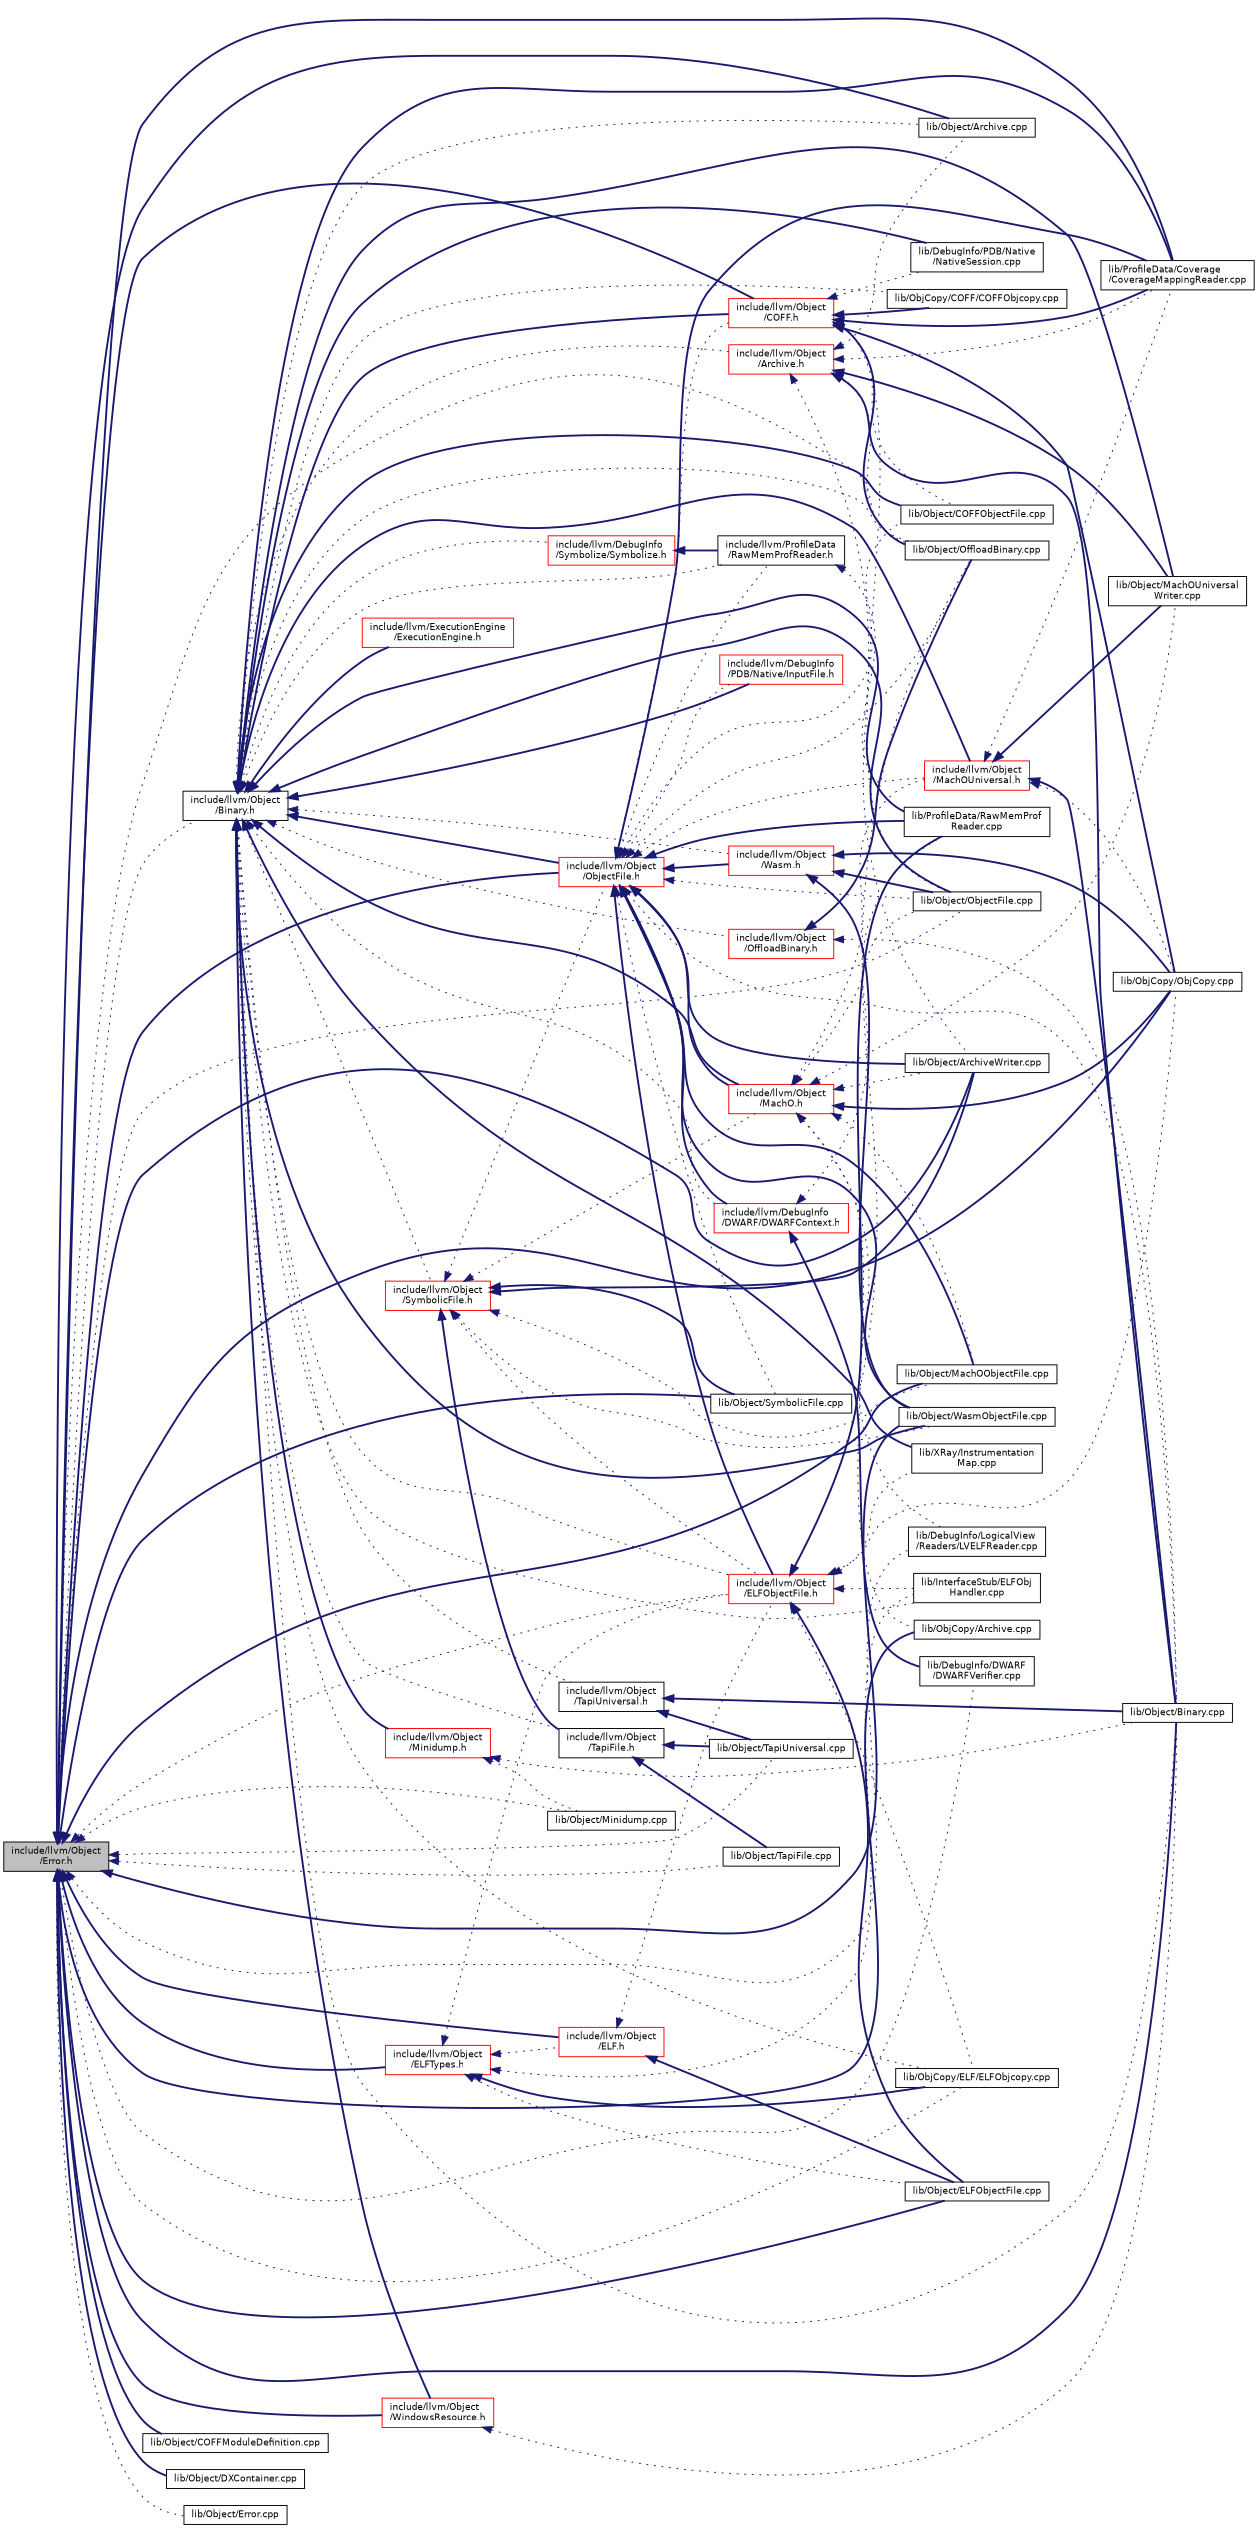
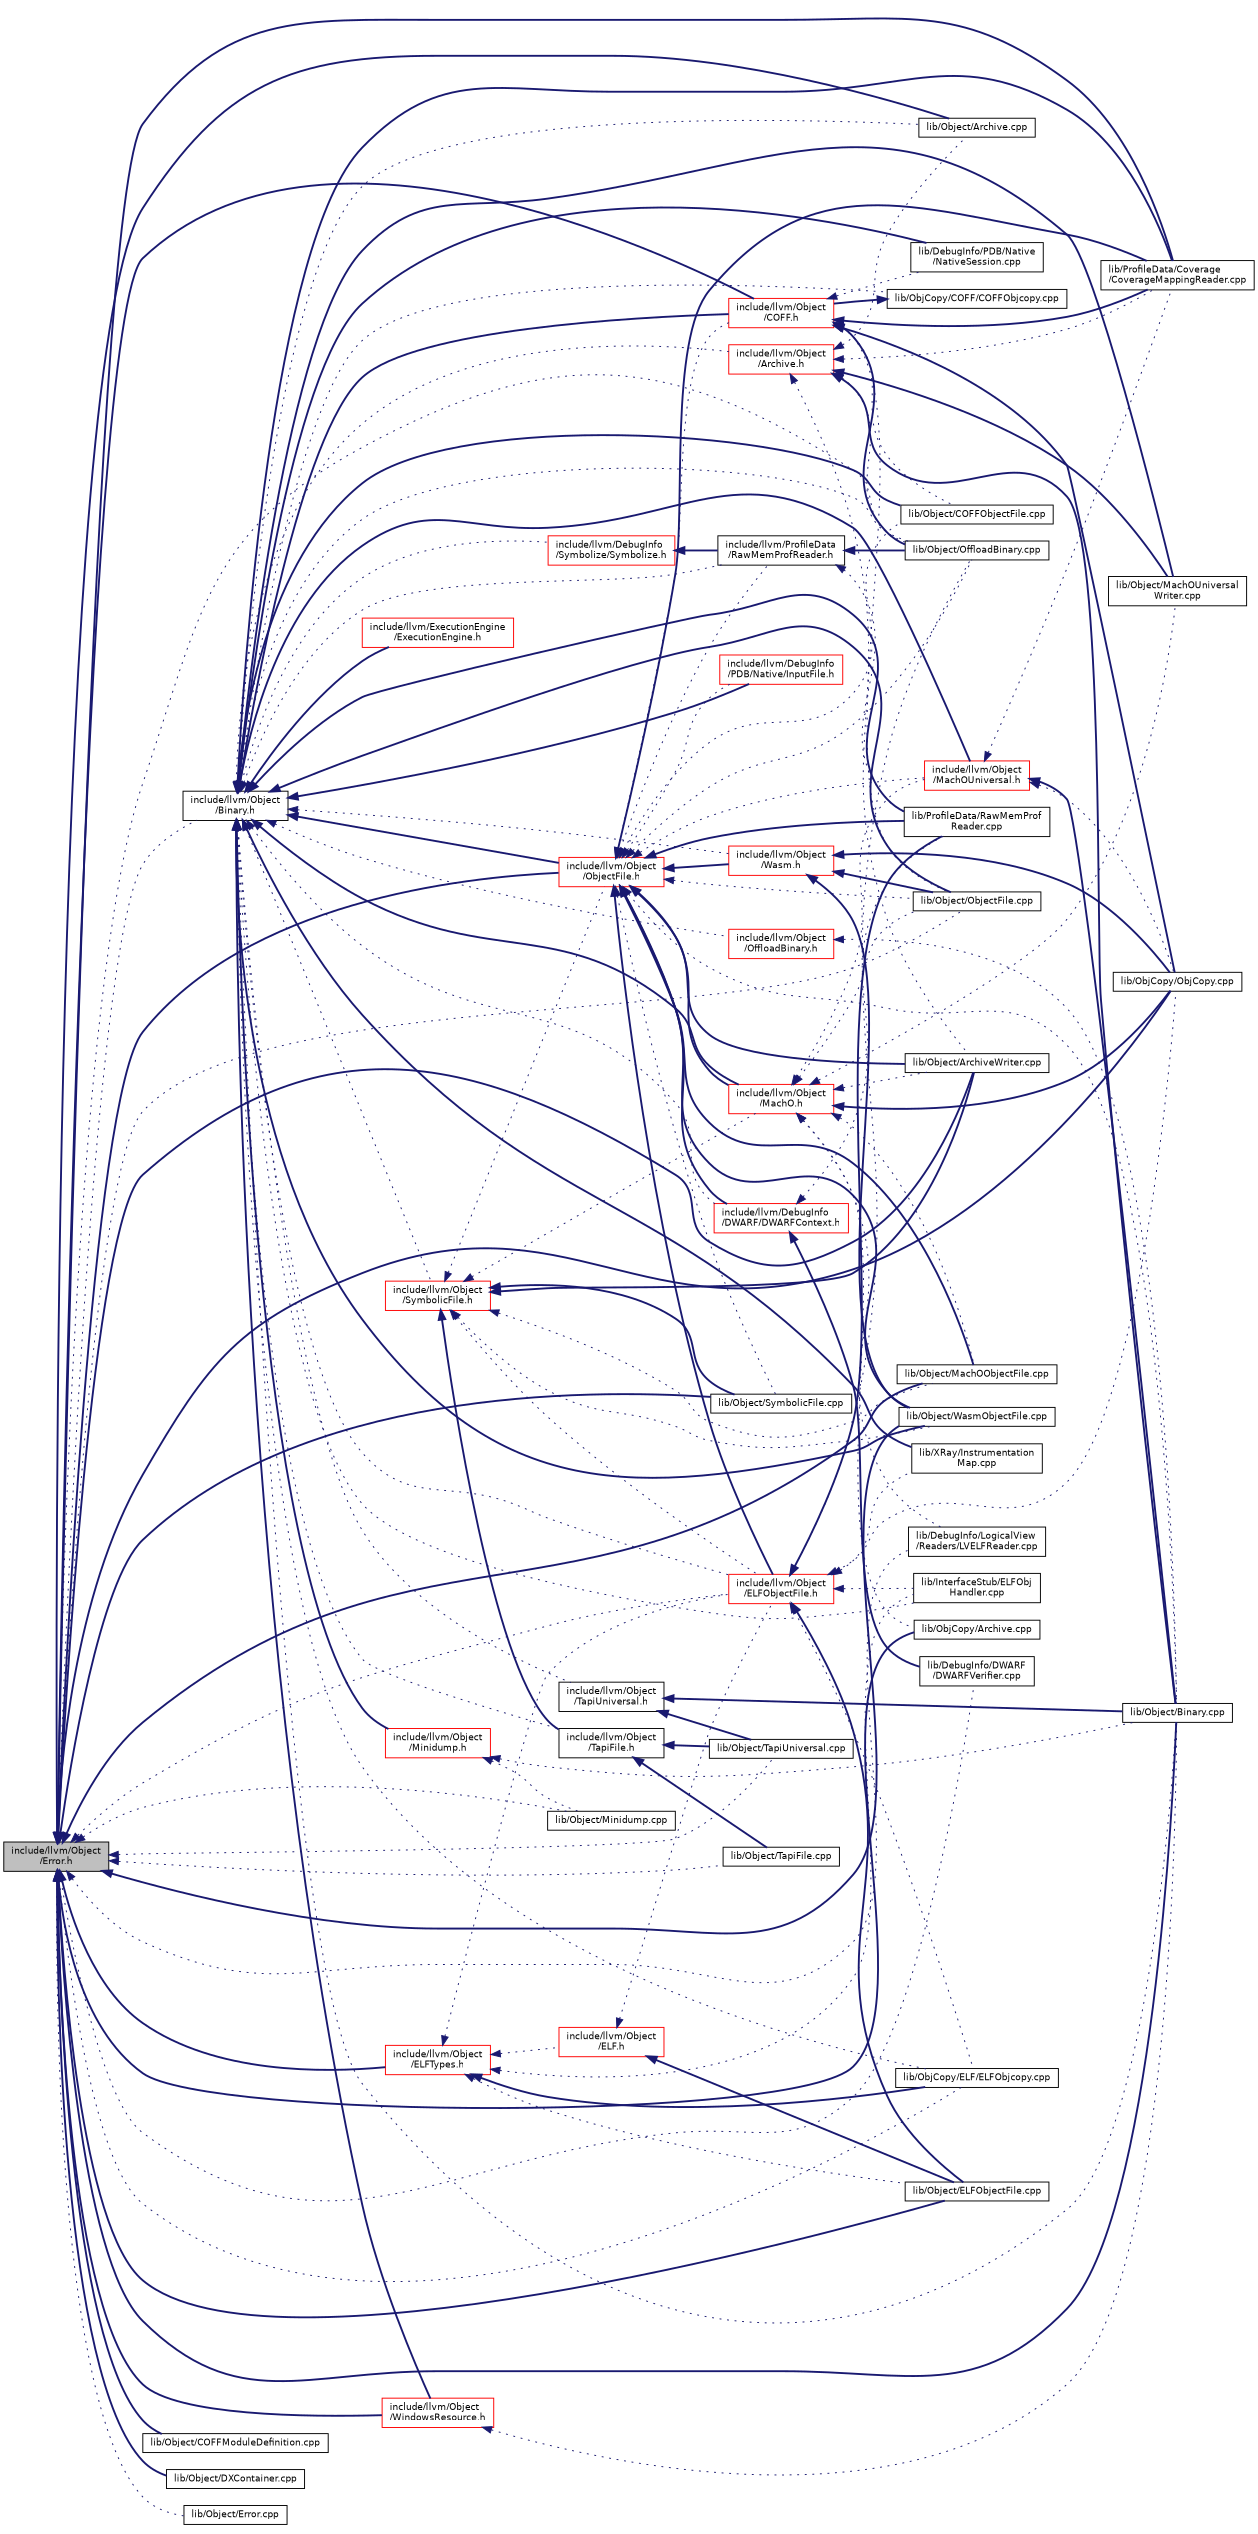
(886, 312) -> (856, 302)
(1081, 680) -> none
(890, 744) -> (883, 550)
(287, 2007) -> none
